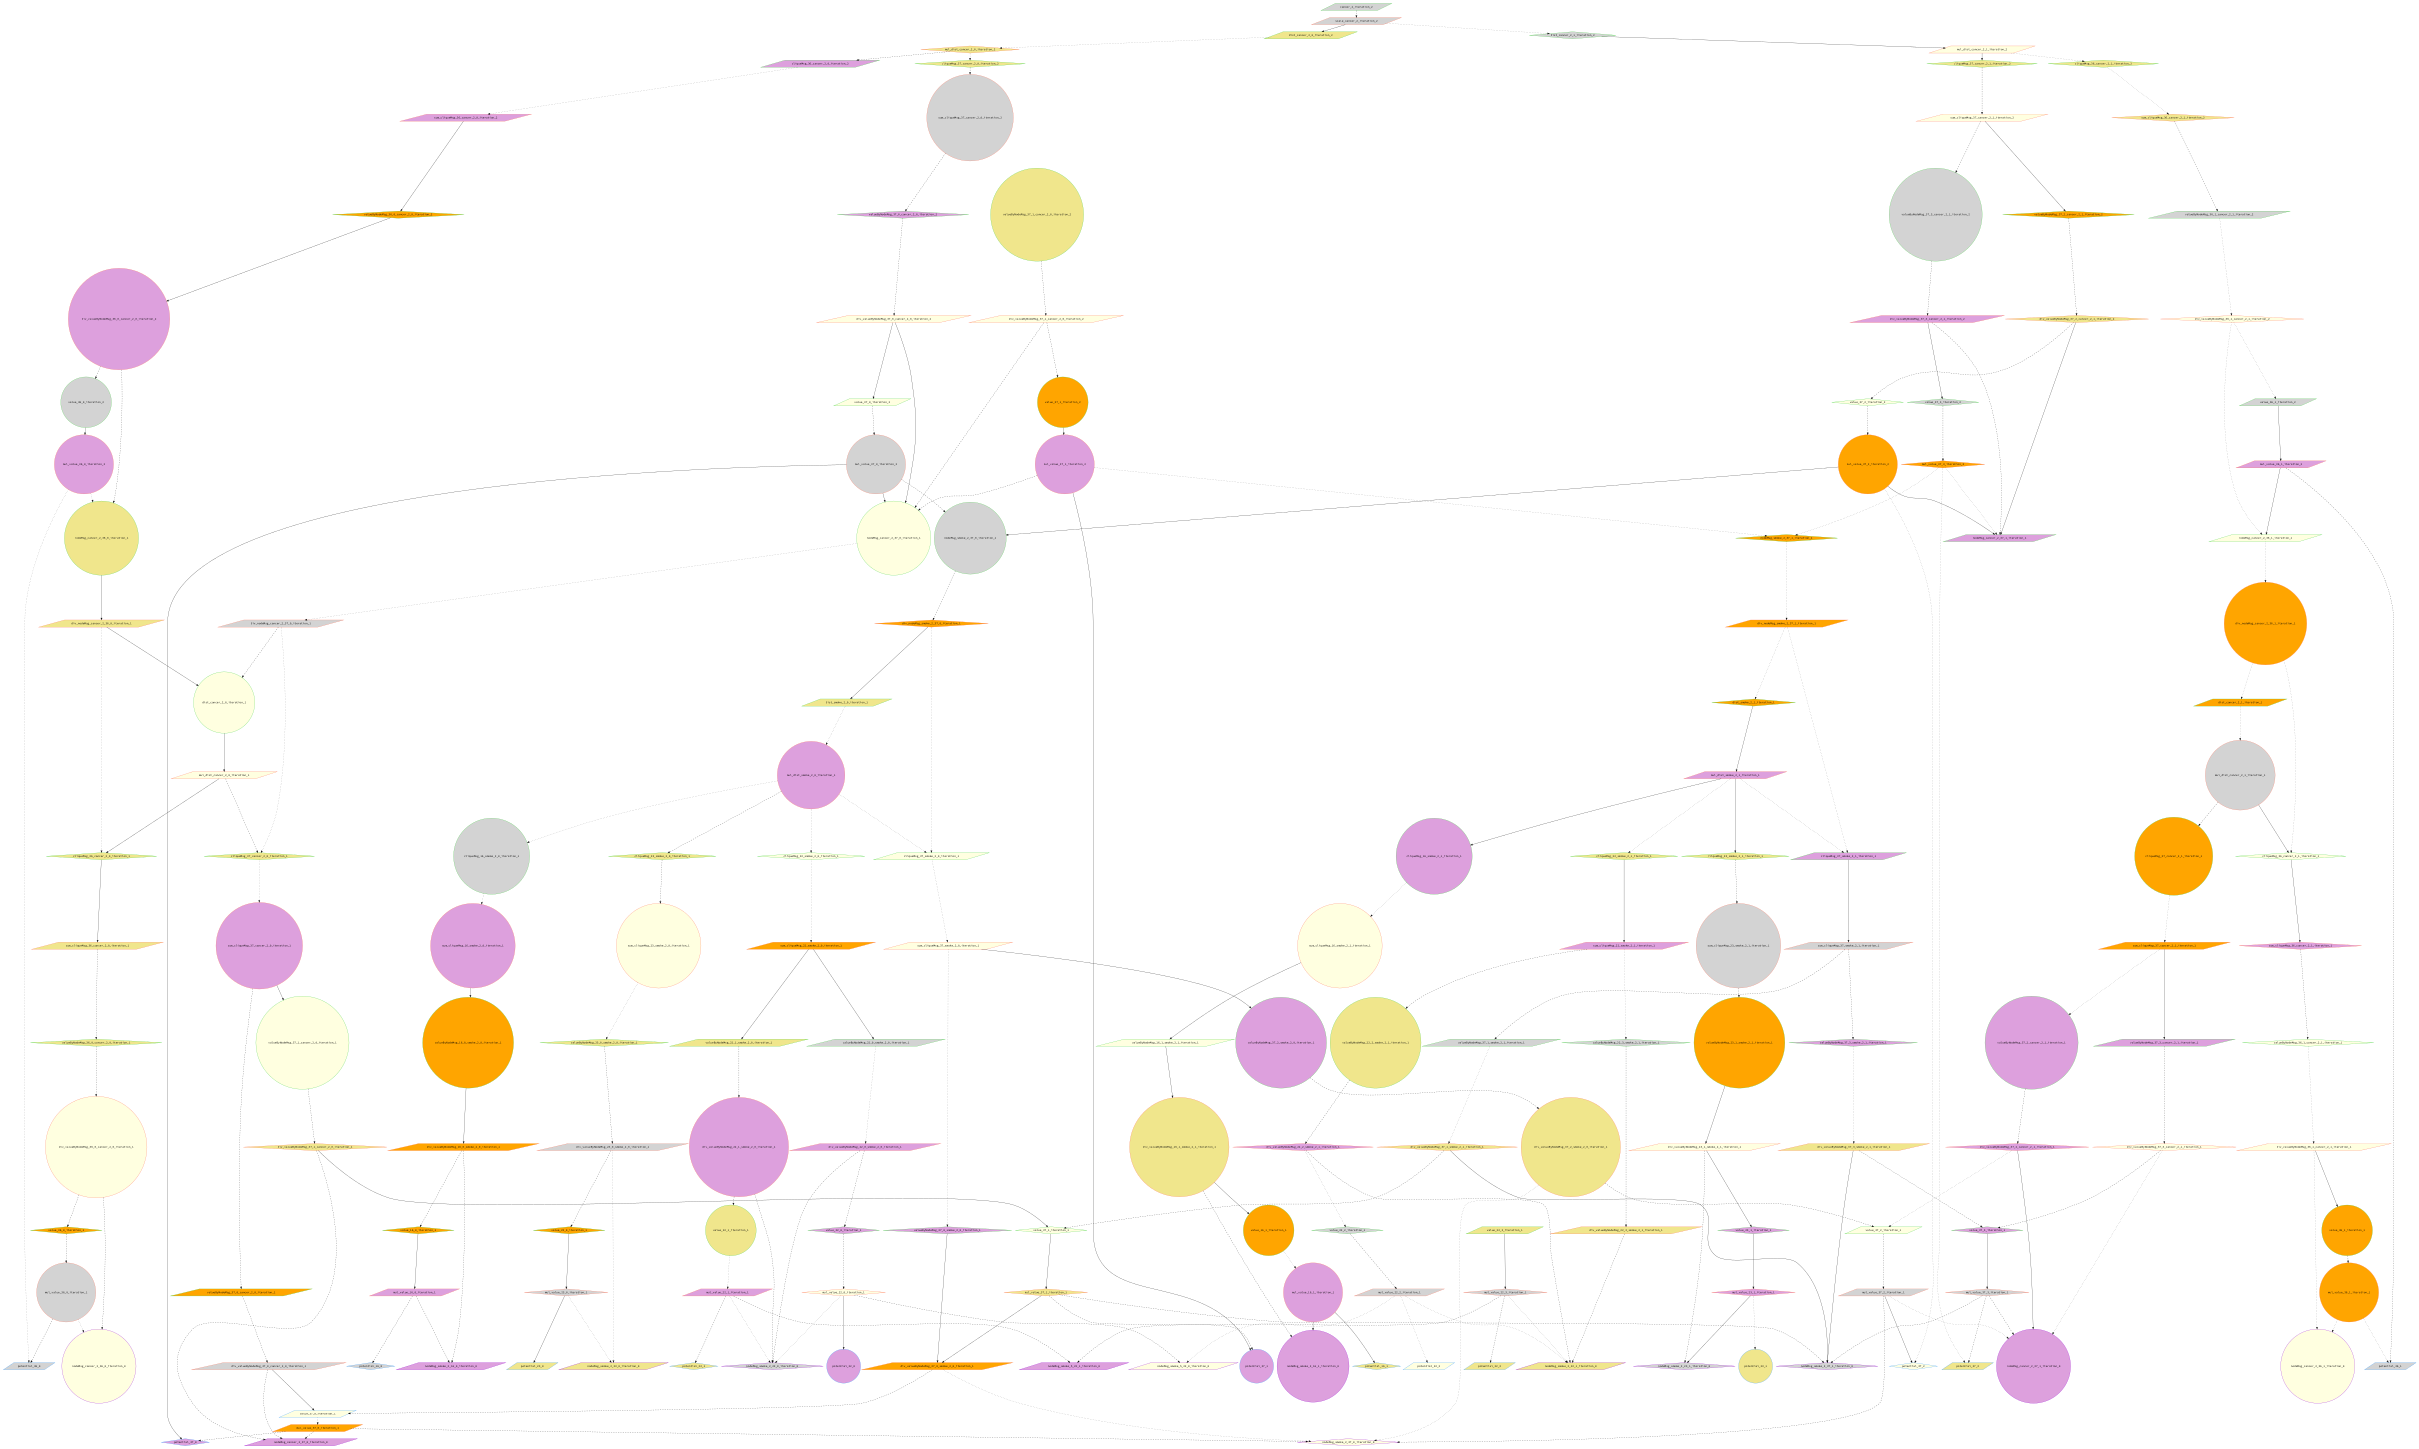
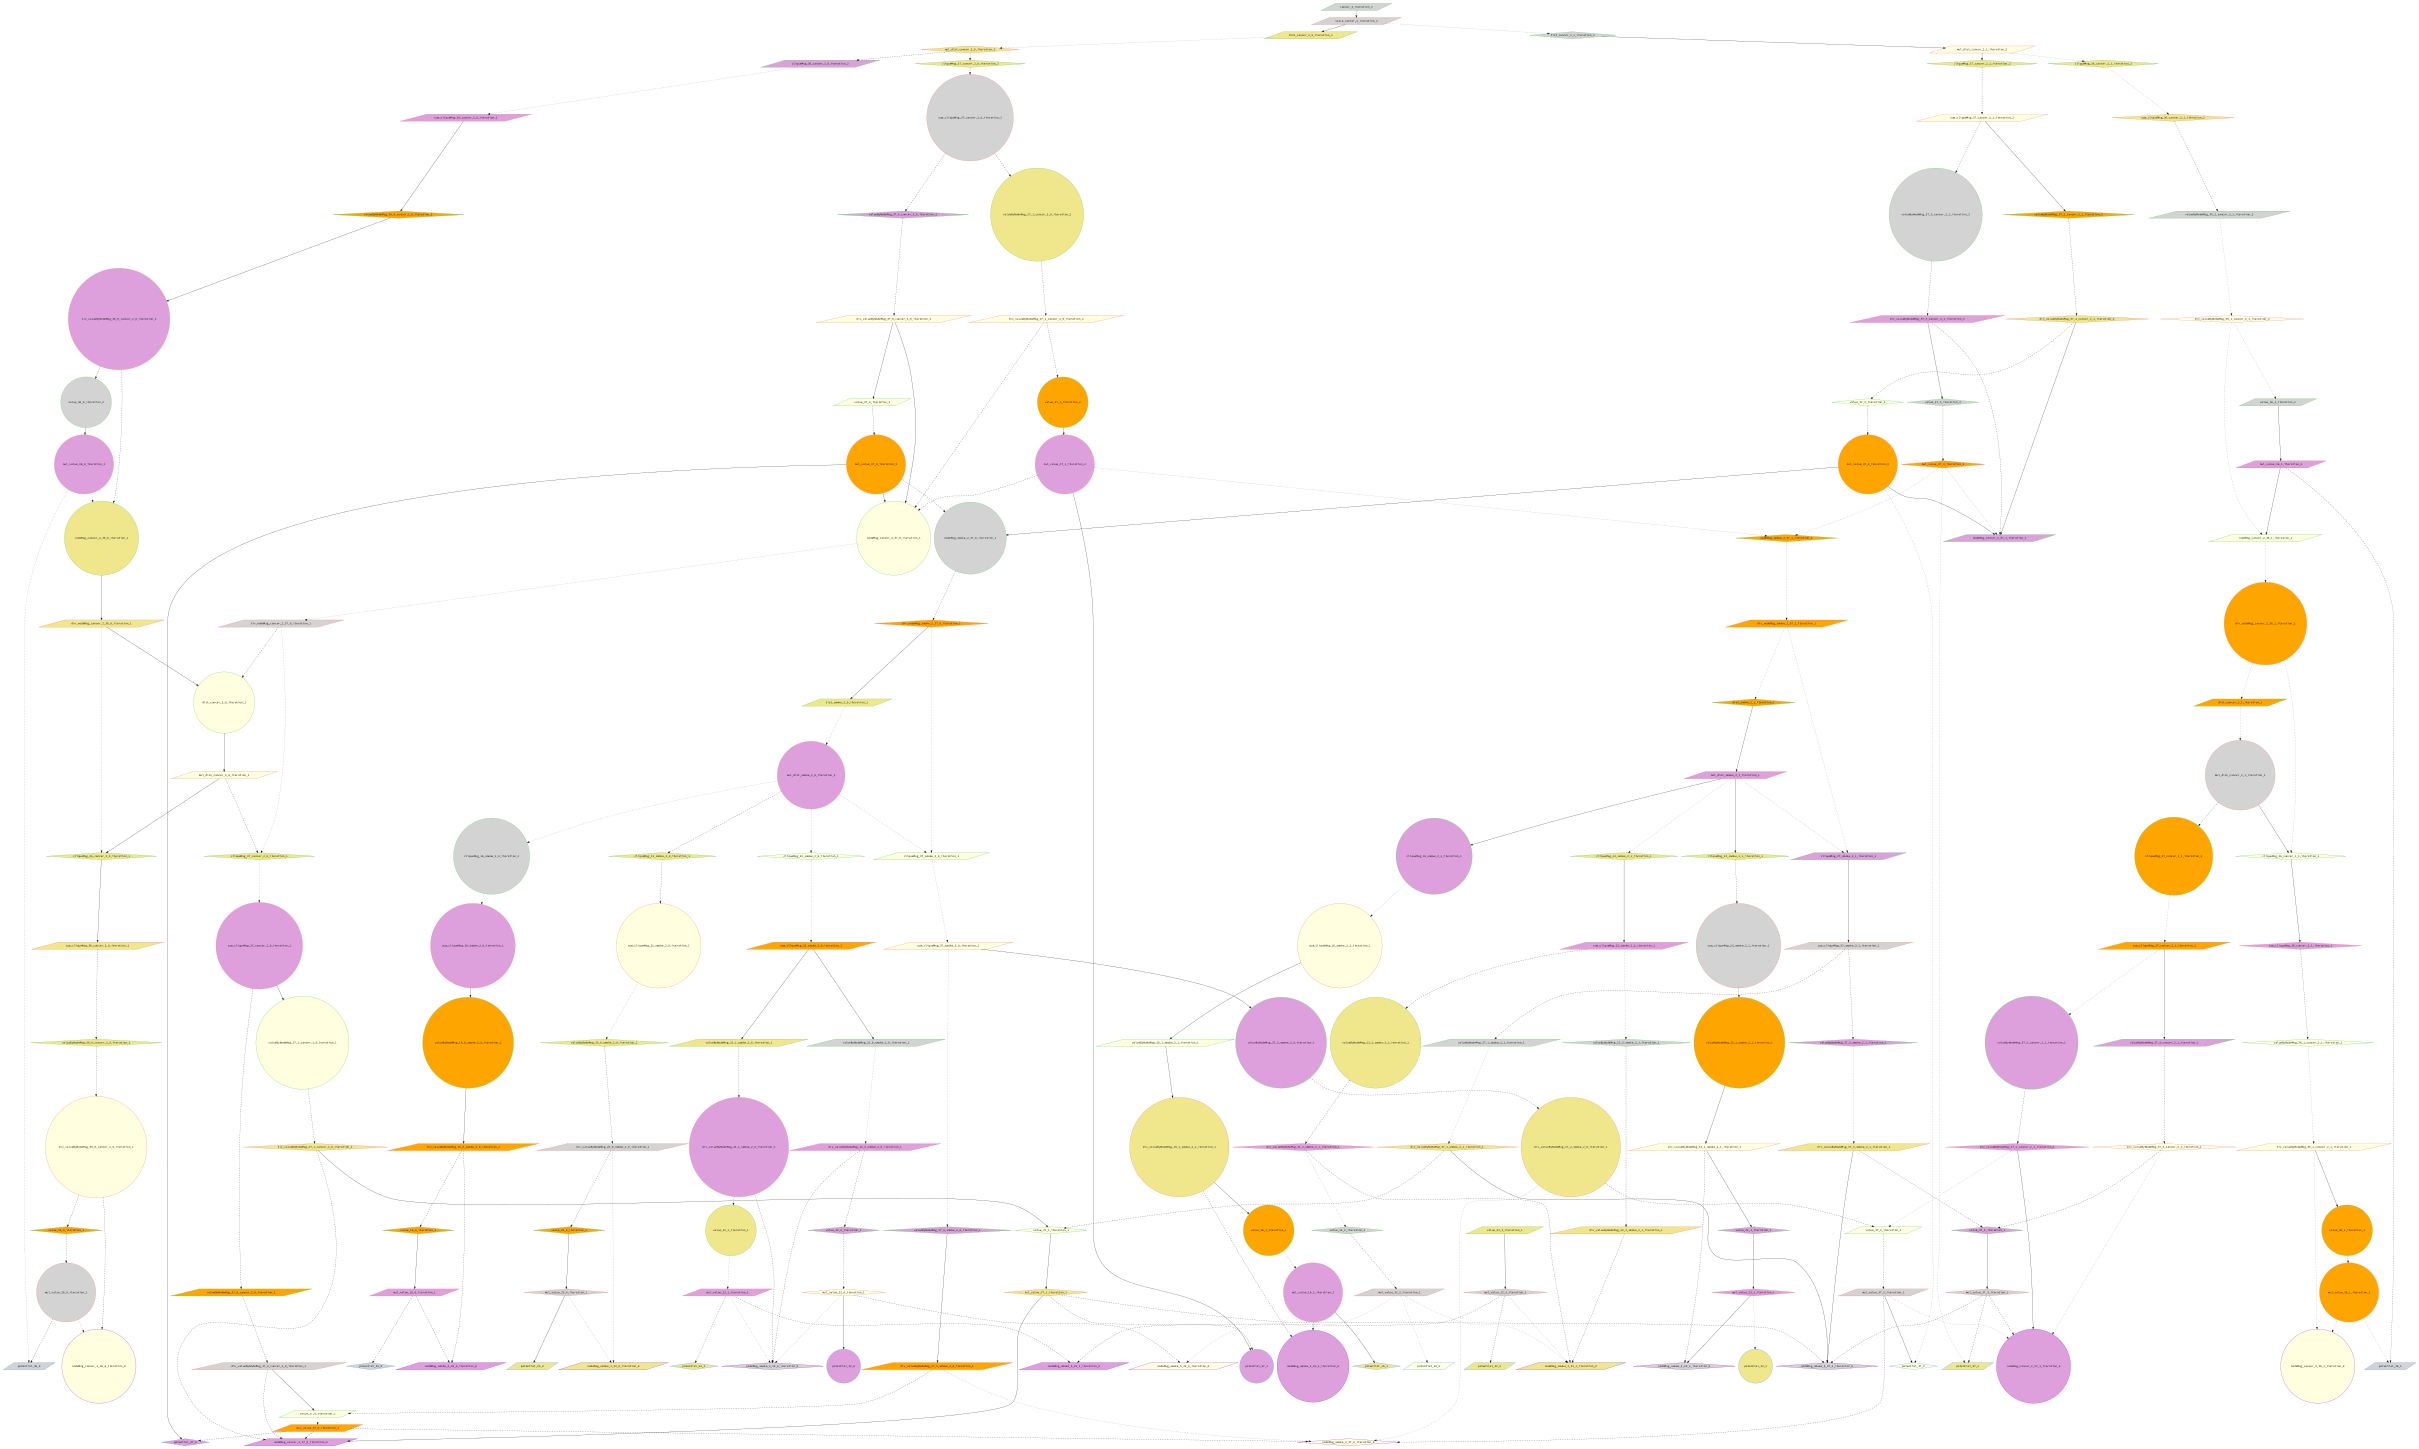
none -> (1002, 164)
(876, 464) -> (876, 464)
(993, 1329) -> (740, 1429)
(318, 1414) -> (318, 1414)
